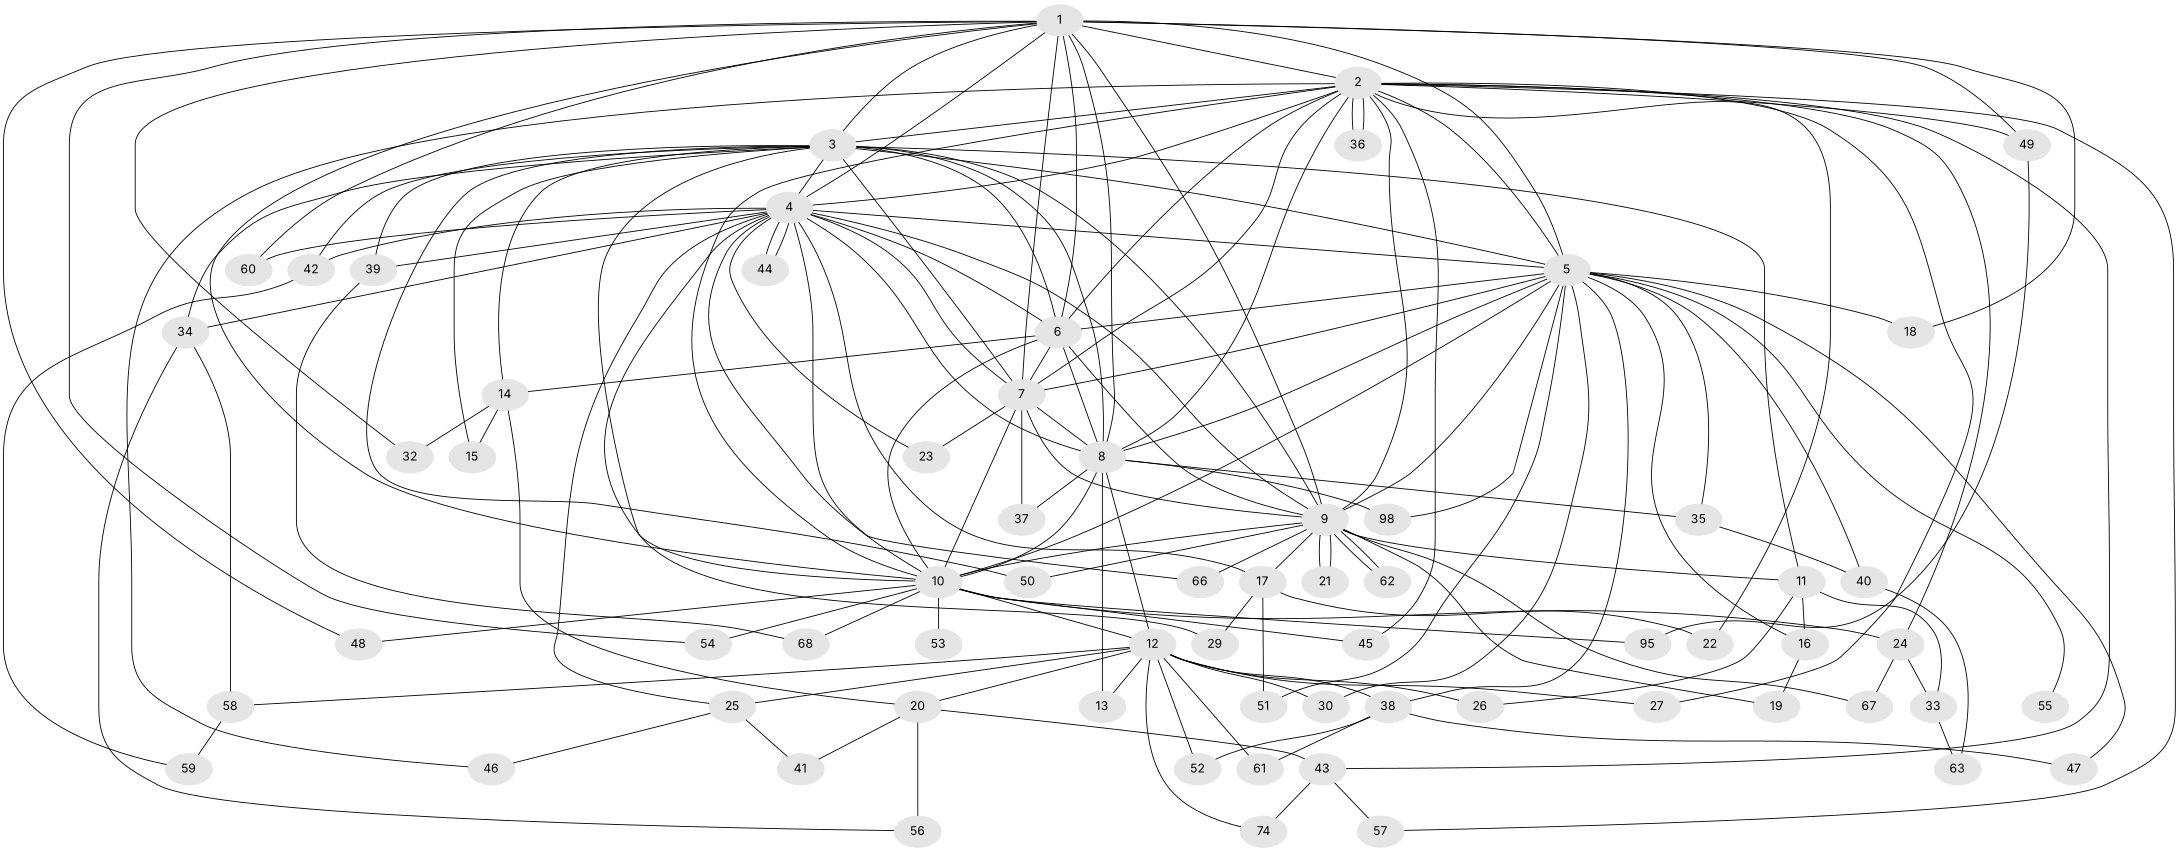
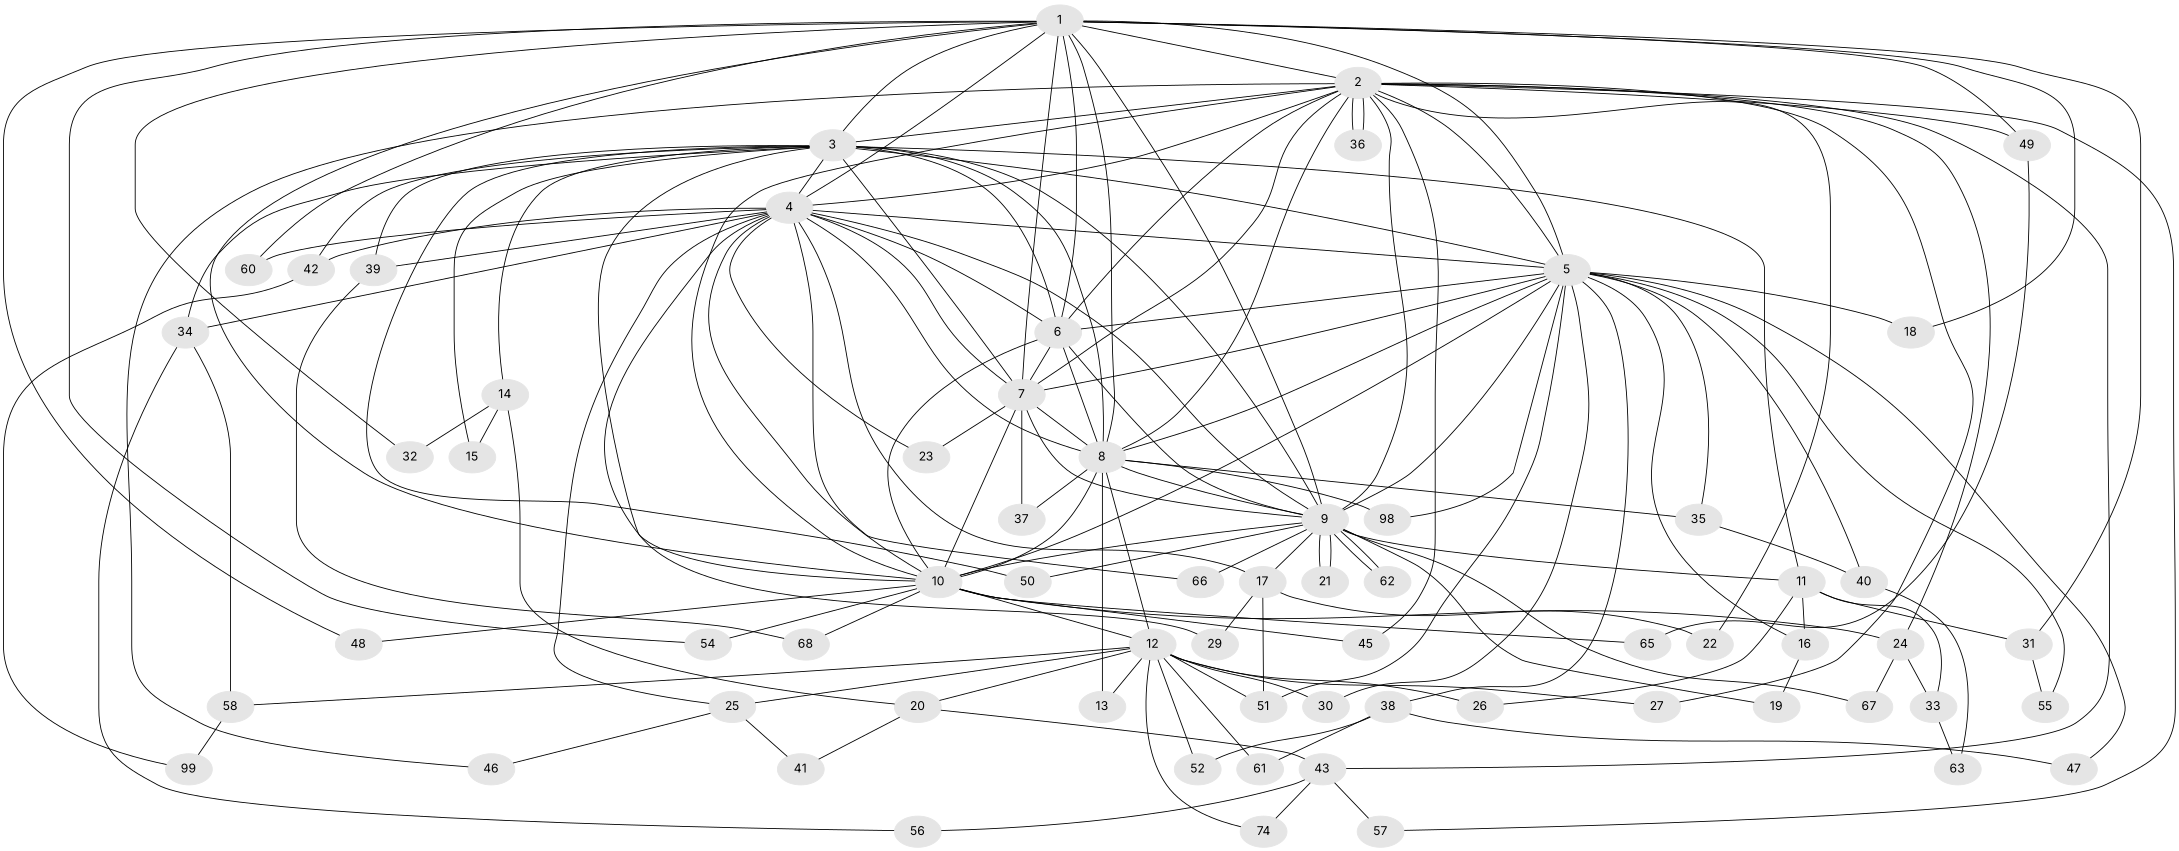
(765, 270) -> none
(782, 364) -> none
none -> (1211, 494)
(939, 645) -> none
(1648, 645) -> (1648, 645)
none -> (2029, 645)
(1271, 676) -> (1208, 676)
(189, 769) -> (189, 769)
(918, 769) -> (1125, 817)
